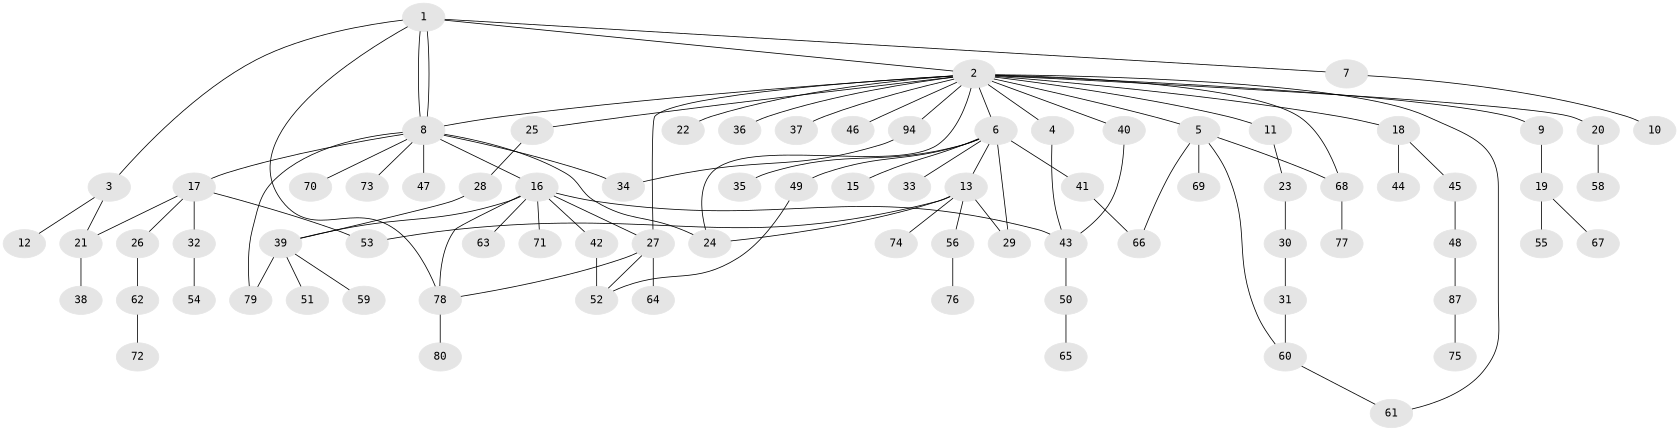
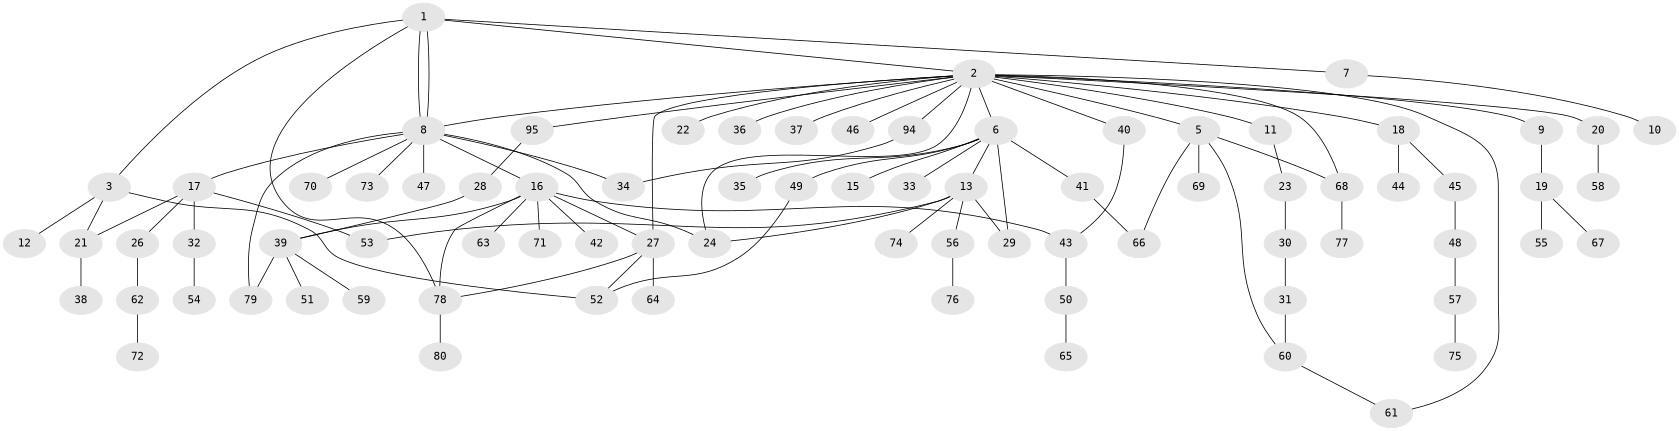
(532, 130) -> (532, 130)
(1053, 130) -> none
(597, 272) -> (346, 260)
(1455, 300) -> (1455, 300)
